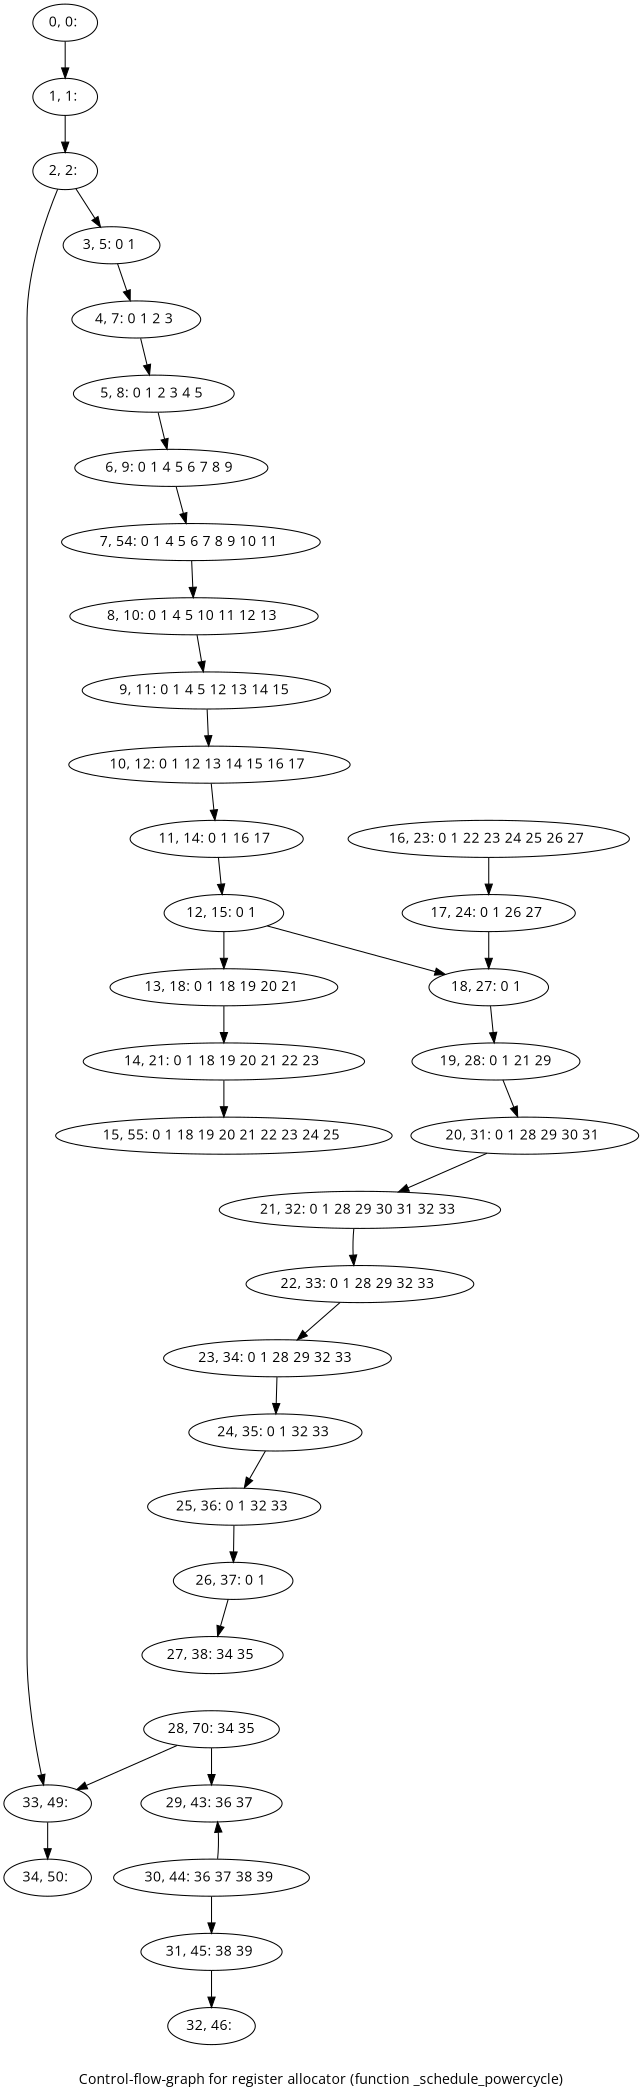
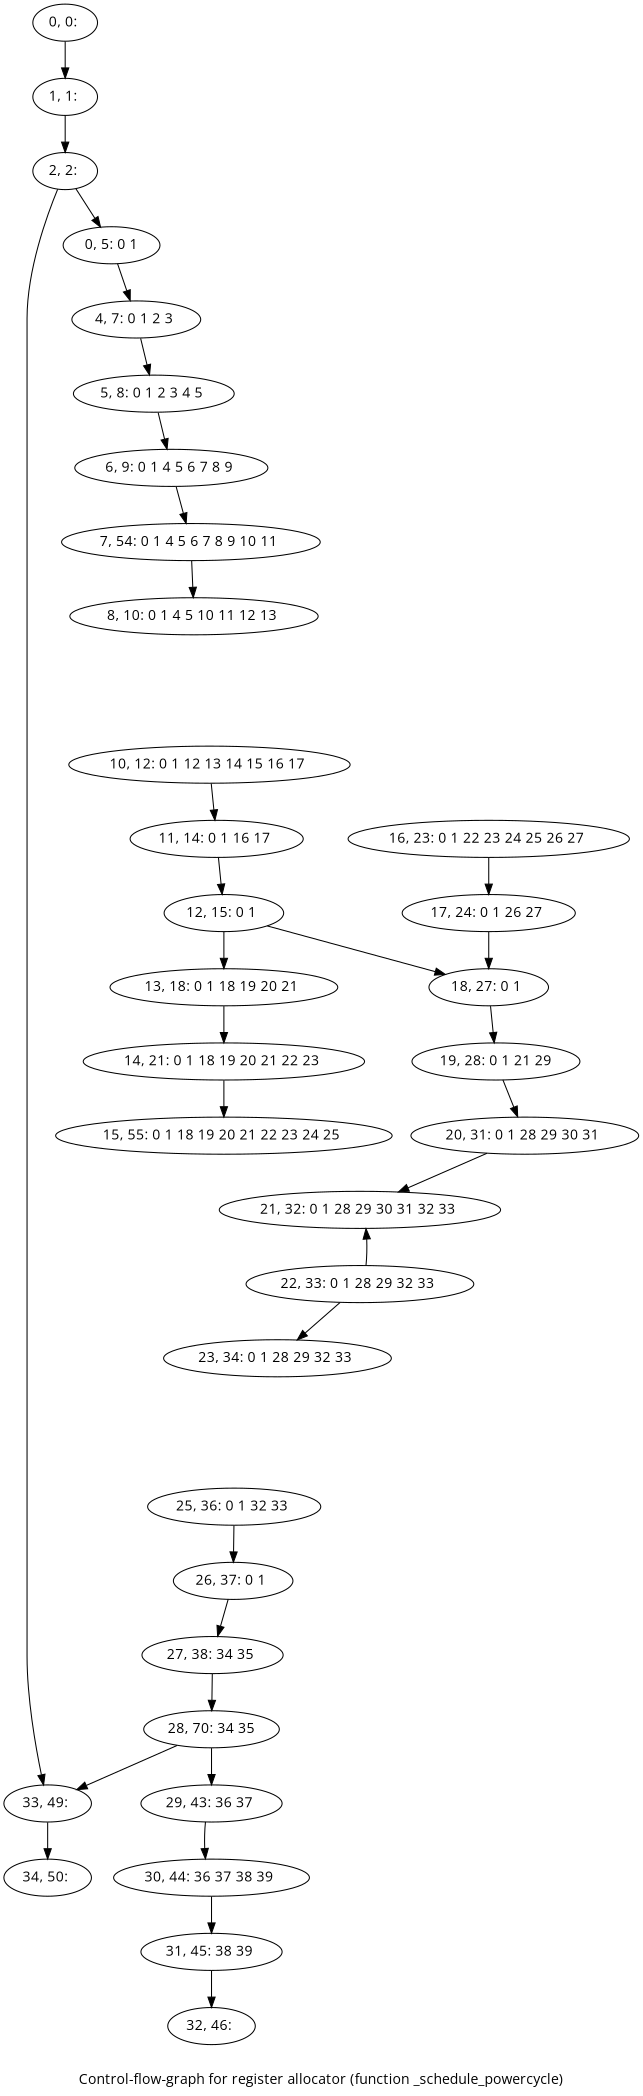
(112, 245) -> (112, 245)
(206, 690) -> none
(353, 1242) -> (367, 1252)
(275, 1432) -> none
none -> (212, 1687)
(218, 1846) -> (205, 1835)
